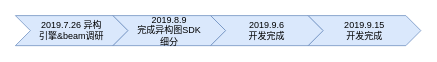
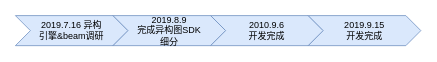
(72, 30) -> (72, 30)
(267, 30) -> (267, 30)
